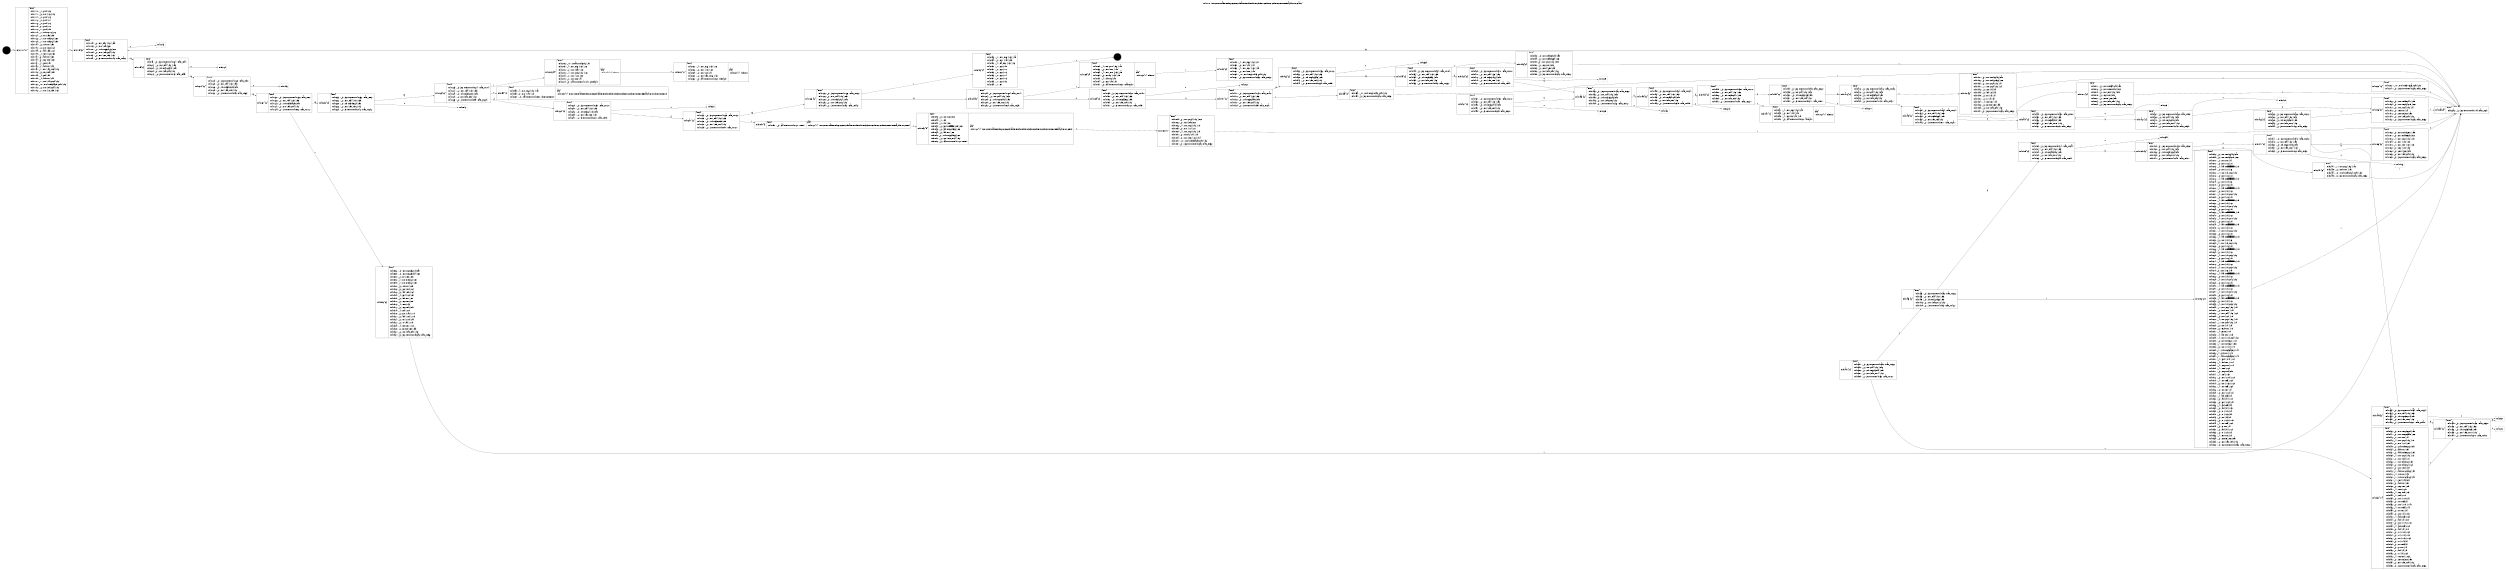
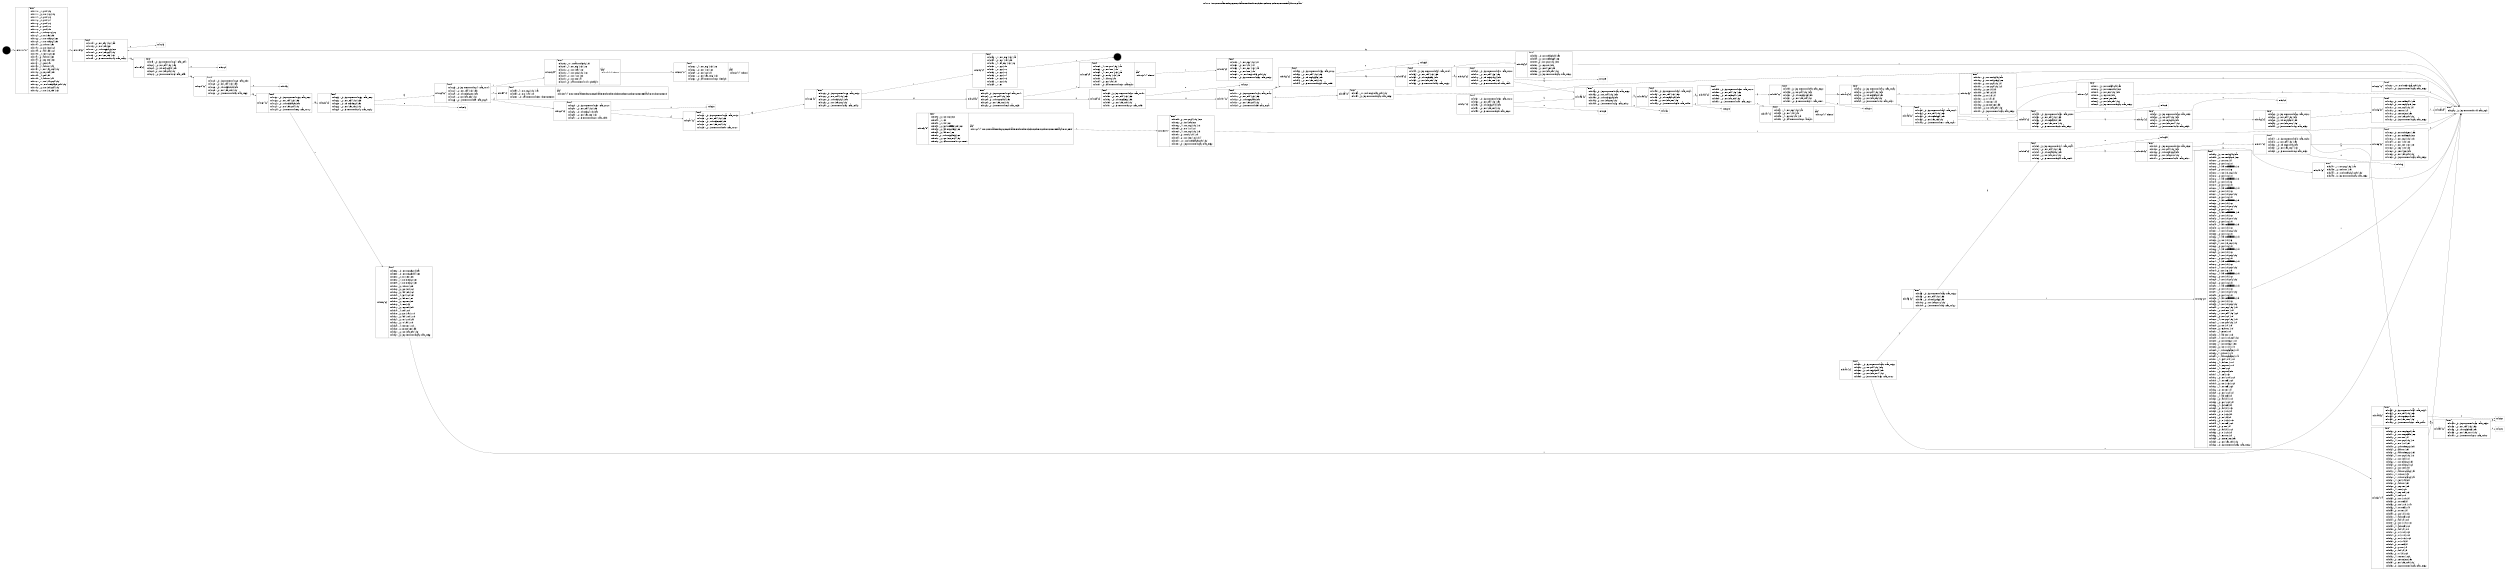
(2281, 108) -> (2222, 120)
(2120, 115) -> (2117, 111)
(833, 125) -> none
(2440, 453) -> (2447, 275)
